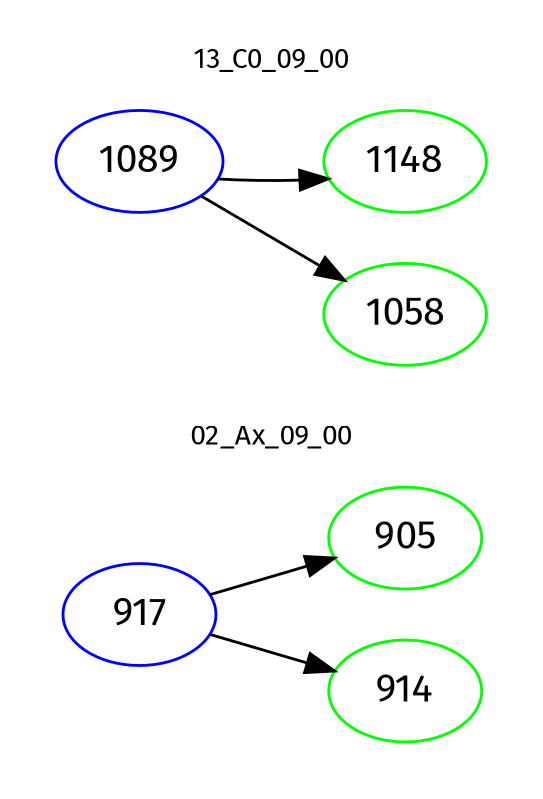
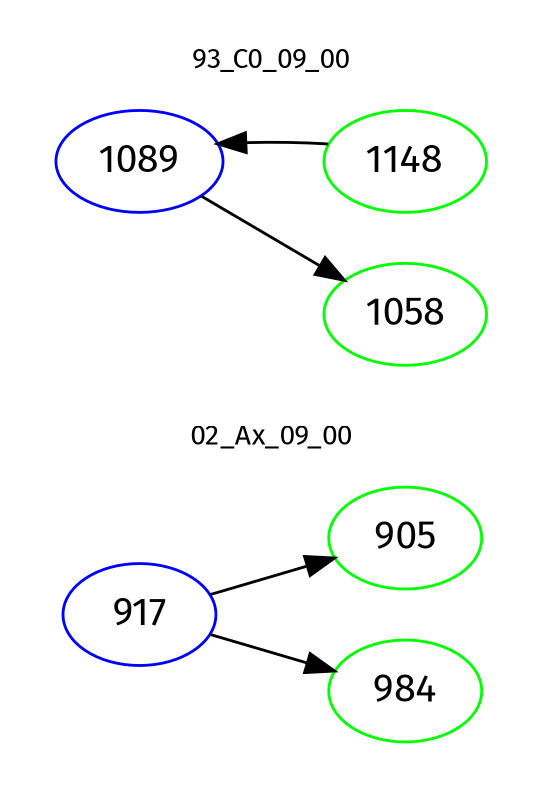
(271, 61) -> (271, 61)
(258, 180) -> (287, 142)
(405, 691) -> (405, 691)
